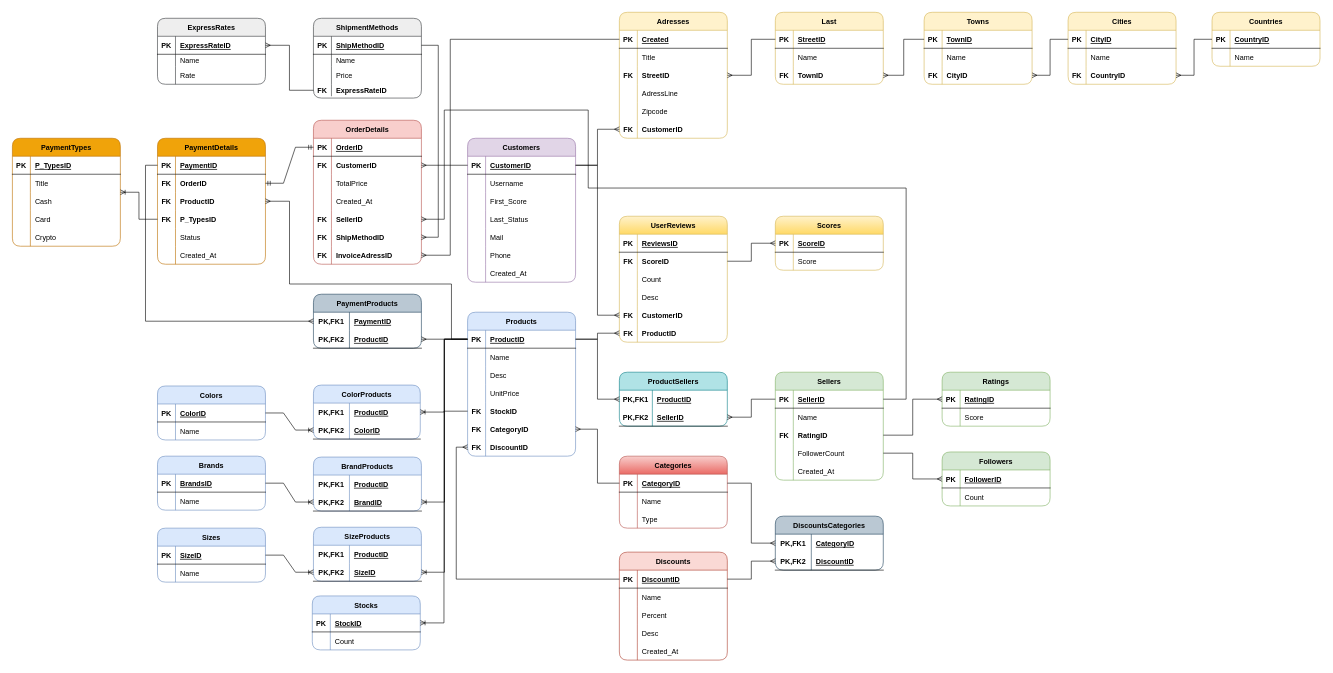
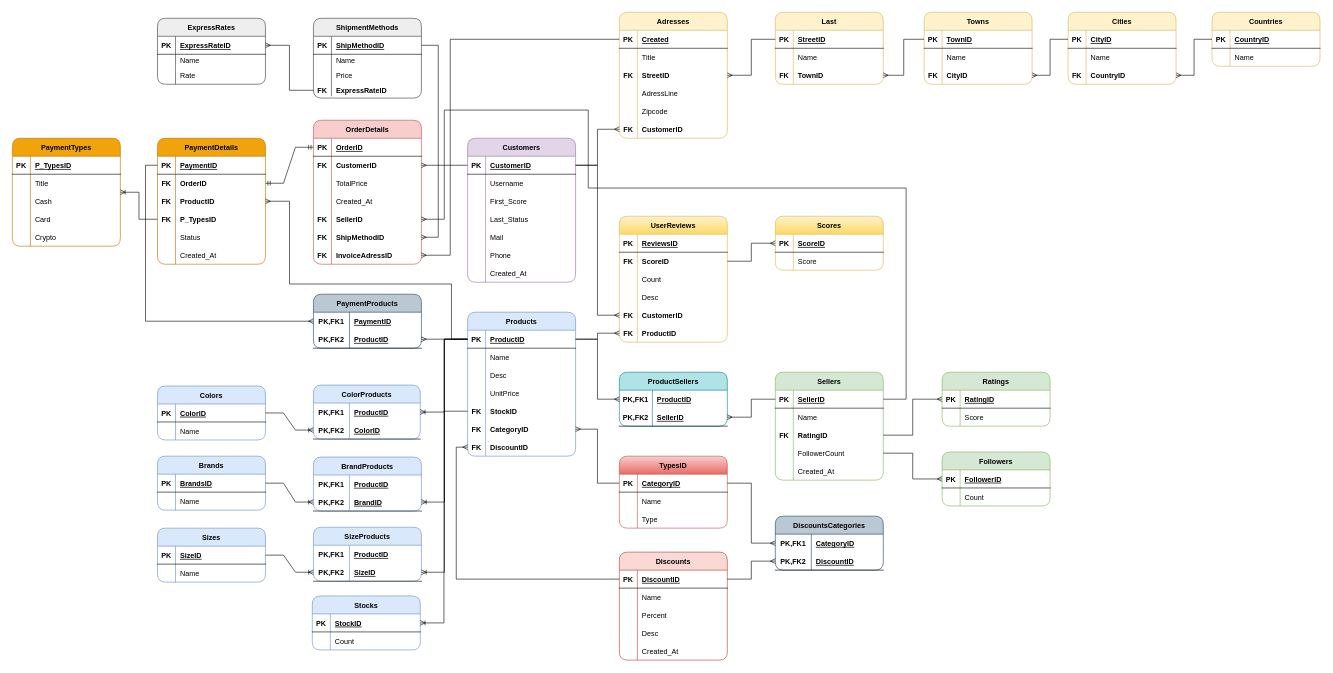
(673, 466) -> (673, 466)
